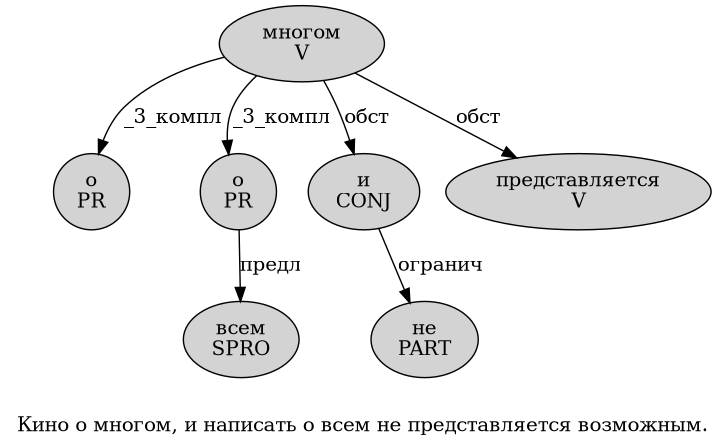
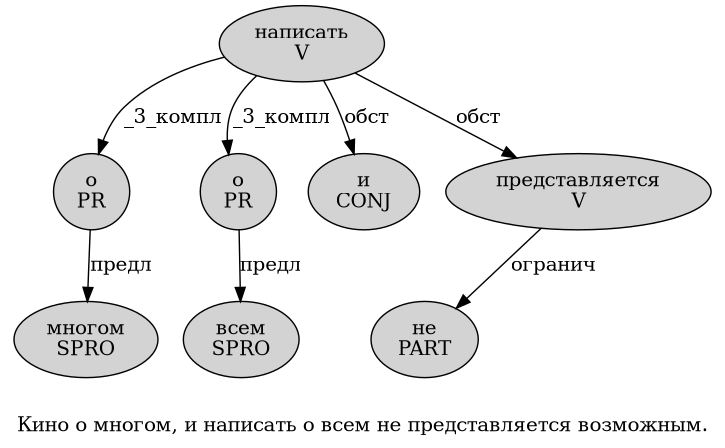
(302, 44) -> (302, 44)
(392, 259) -> (504, 263)
none -> (86, 340)
